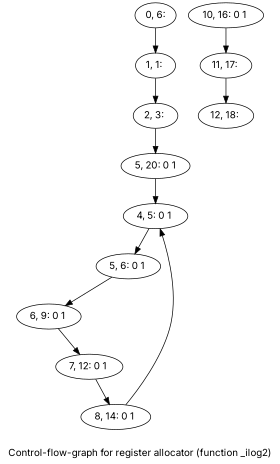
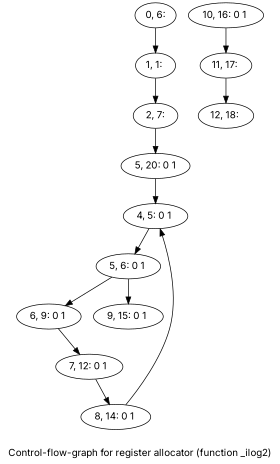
(156, 116) -> (156, 116)
none -> (128, 317)
